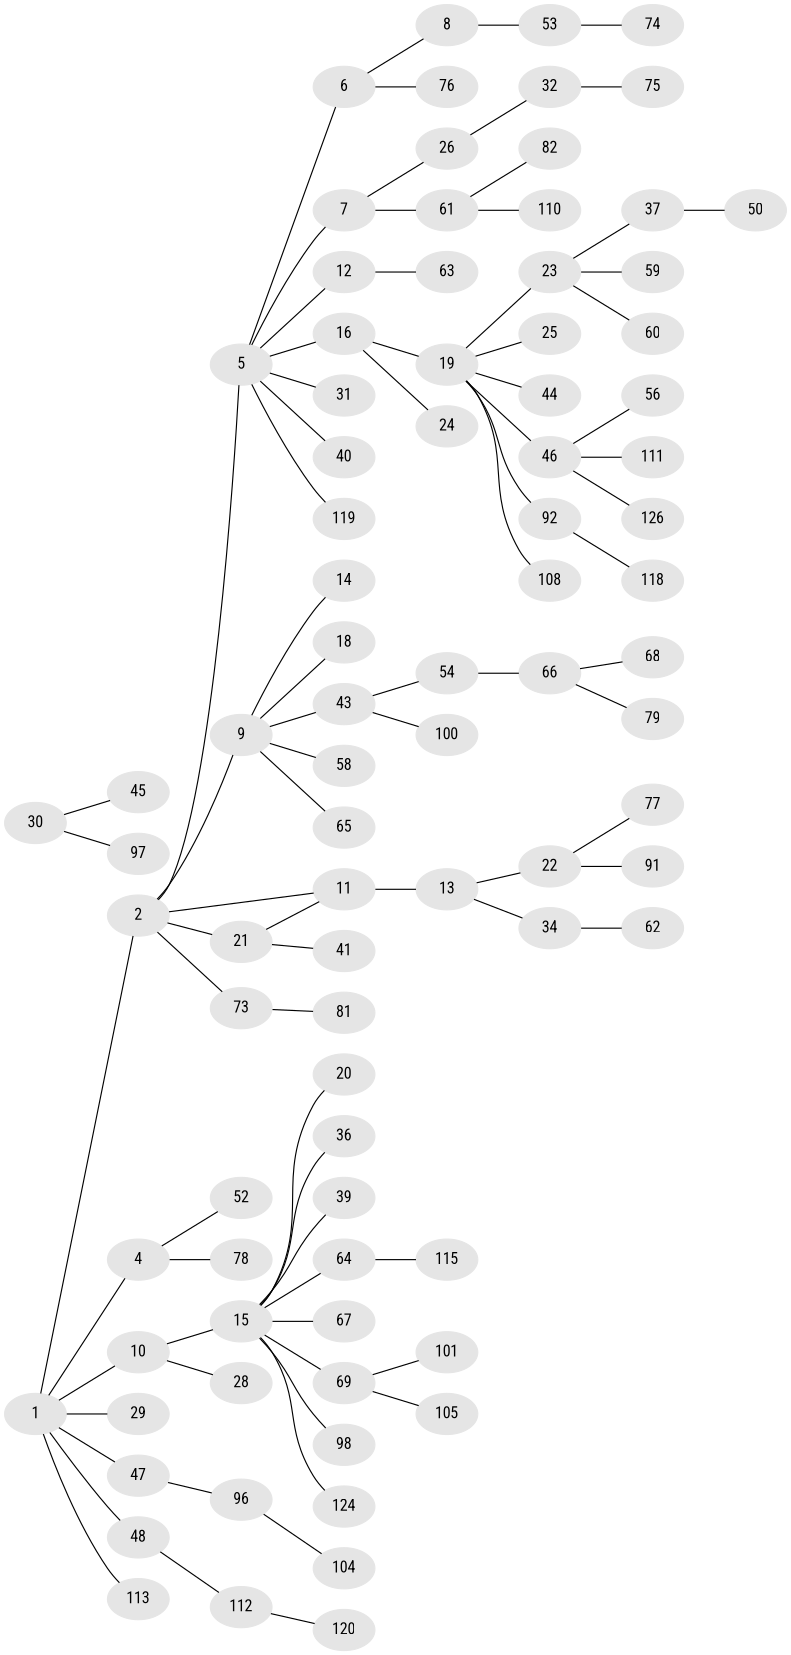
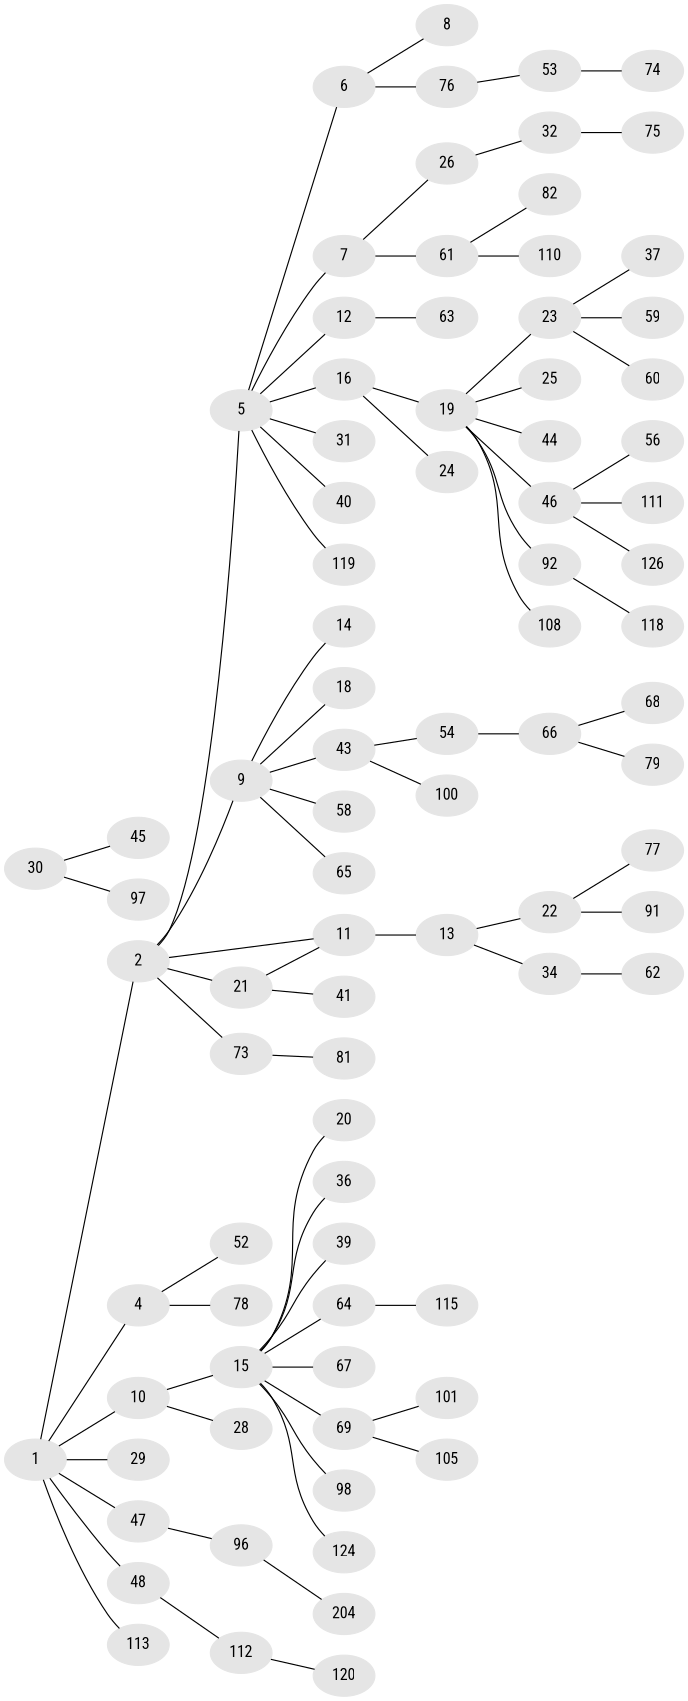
(499, 25) -> (498, 79)
(756, 210) -> none
(344, 1568) -> (344, 1614)
